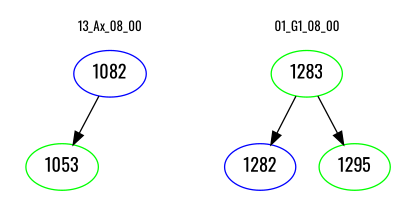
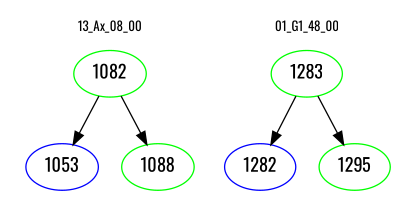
(307, 28) -> (307, 28)
(110, 74) -> (110, 74)
(62, 167) -> (62, 167)
none -> (158, 167)
